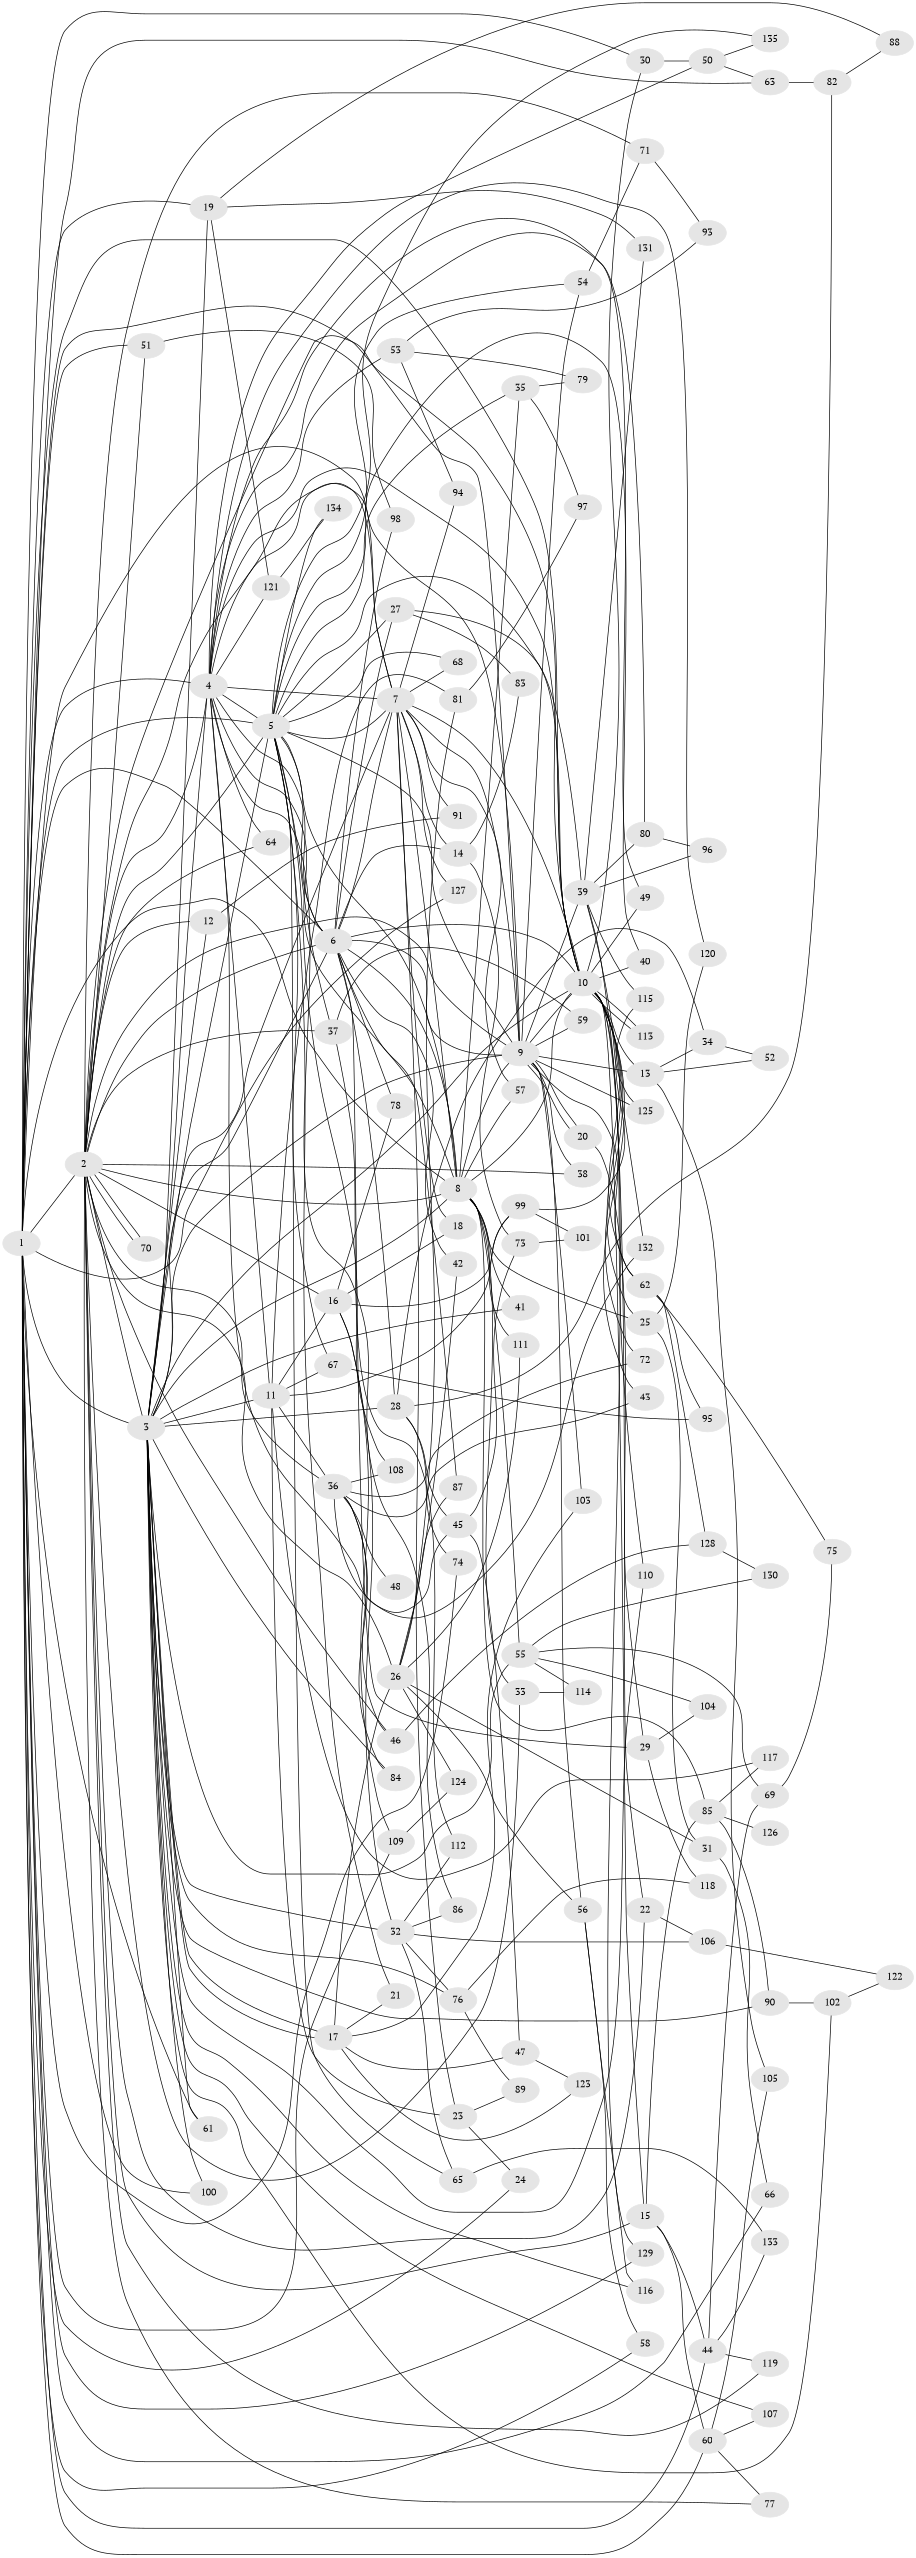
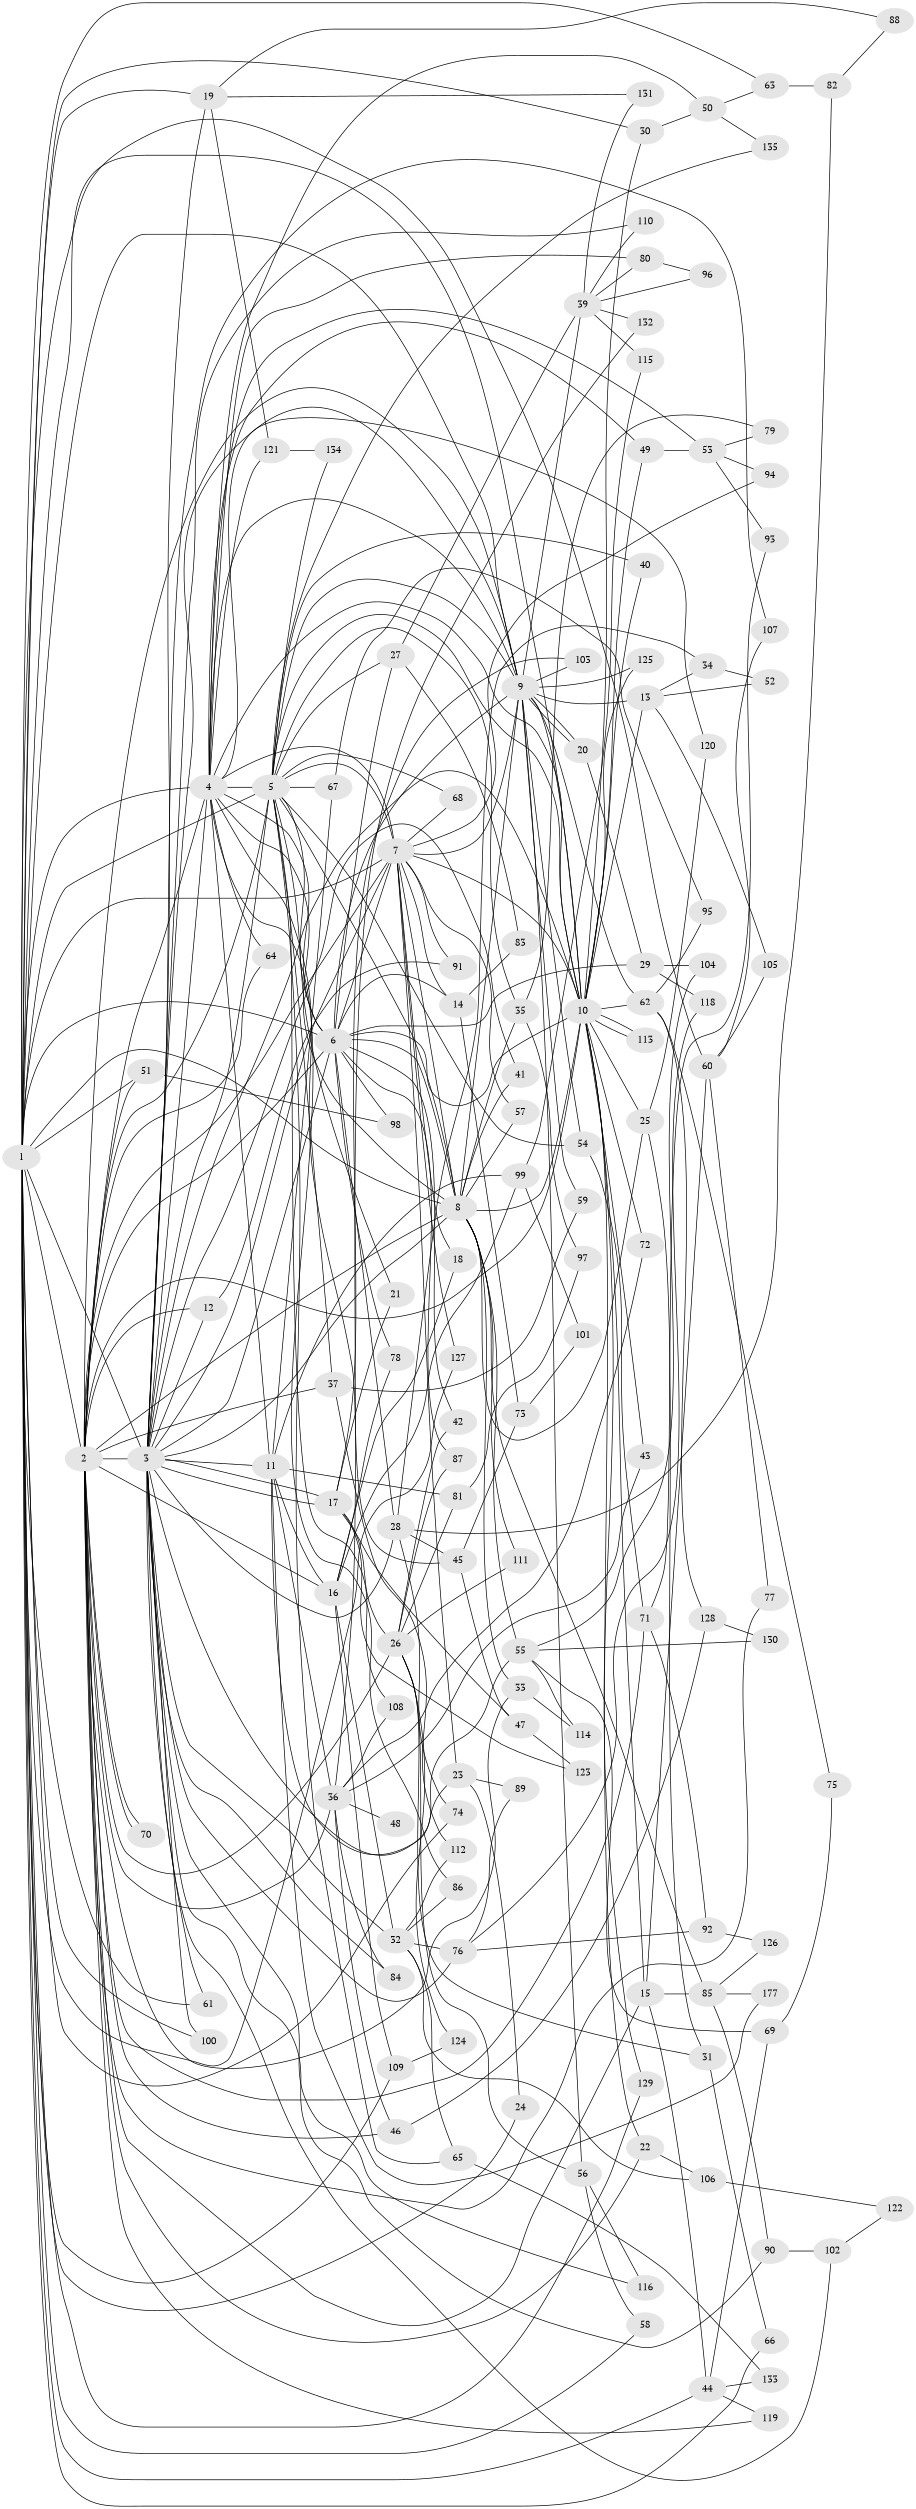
none -> (677, 450)
(583, 1175) -> none
(770, 1758) -> (770, 1994)
none -> (708, 1930)
